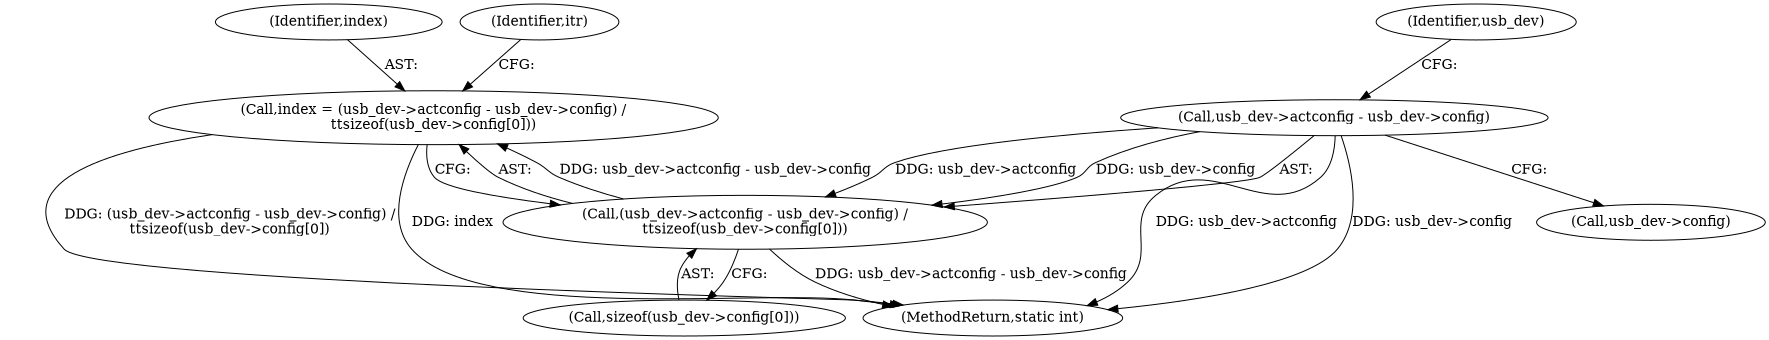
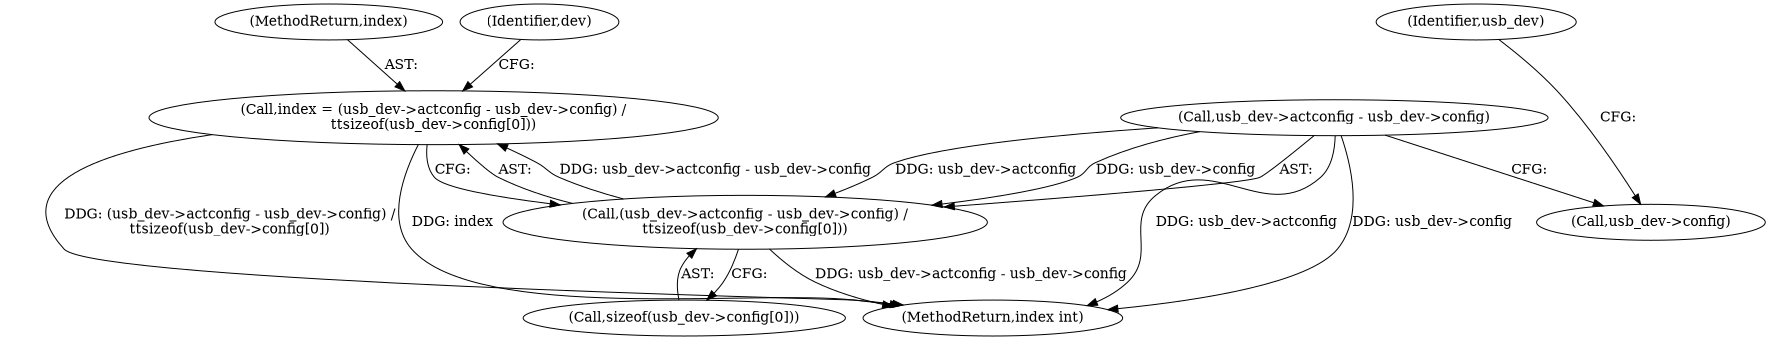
(329, 22) -> (329, 22)
(539, 22) -> (539, 22)
(1410, 67) -> (1575, 111)
(993, 318) -> (993, 318)
